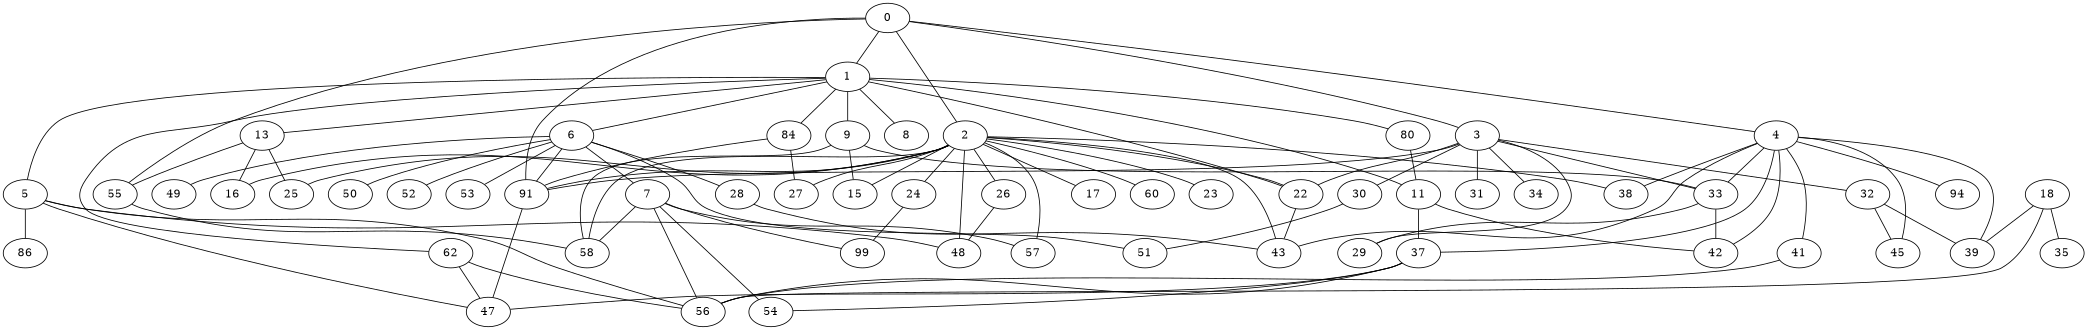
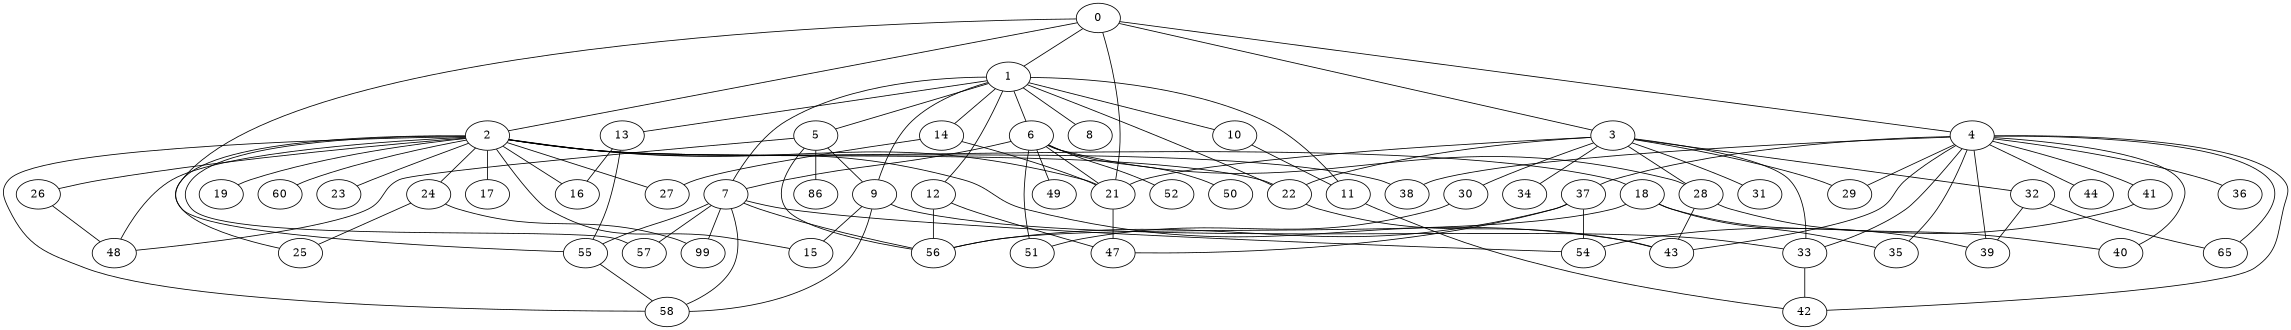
none -> (844, 96)
(789, 136) -> (942, 136)
(1408, 136) -> (1235, 136)
none -> (1152, 152)
none -> (1654, 163)
(278, 168) -> (365, 224)
none -> (221, 194)
(468, 194) -> none
(527, 194) -> (1113, 194)
(1958, 194) -> (2091, 194)
none -> (2240, 194)
none -> (1944, 199)
(1562, 223) -> (1911, 165)
none -> (656, 224)
(1419, 224) -> none
(451, 253) -> (933, 194)
(1898, 253) -> (2225, 253)
none -> (2121, 253)
(253, 262) -> (844, 164)
(1250, 279) -> (1736, 230)
